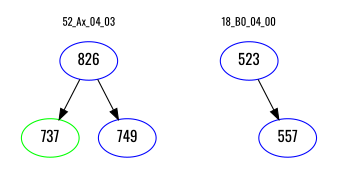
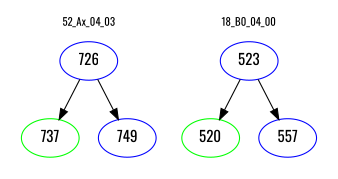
(89, 61) -> (89, 61)
none -> (211, 138)
